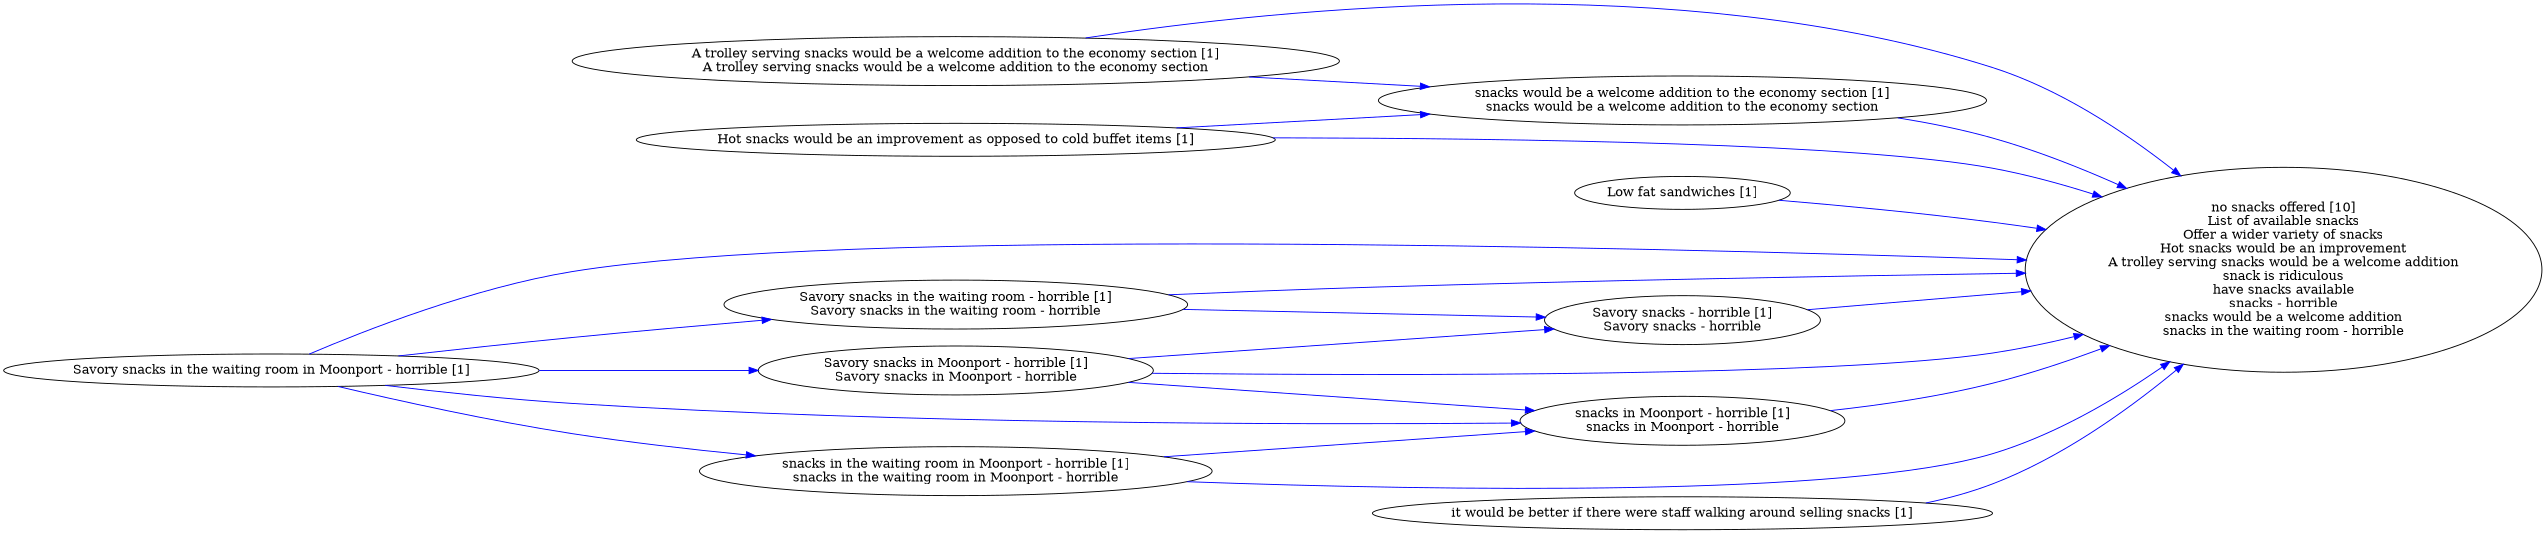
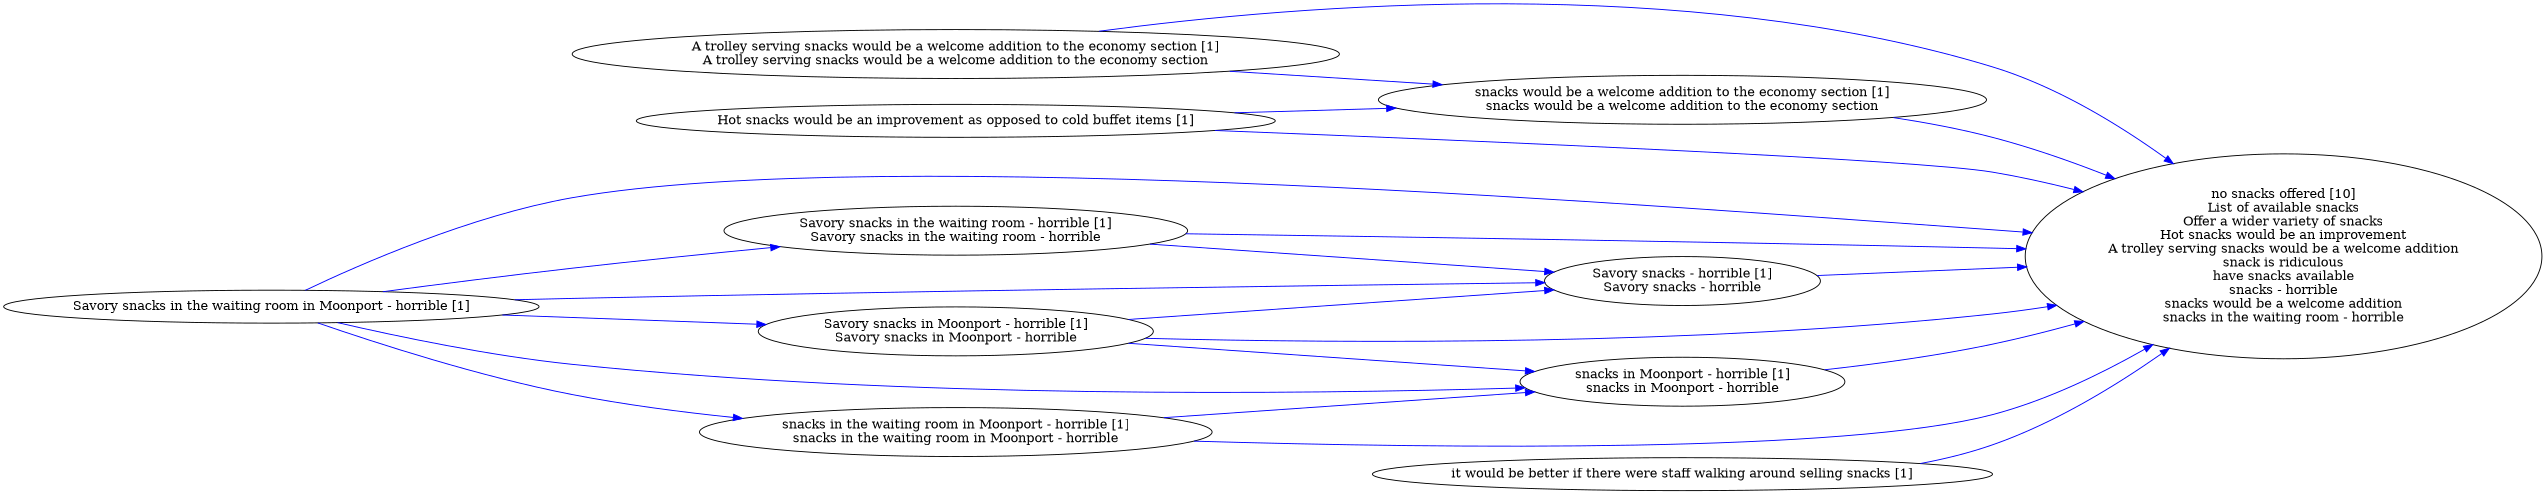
(1682, 193) -> none
none -> (1025, 290)
